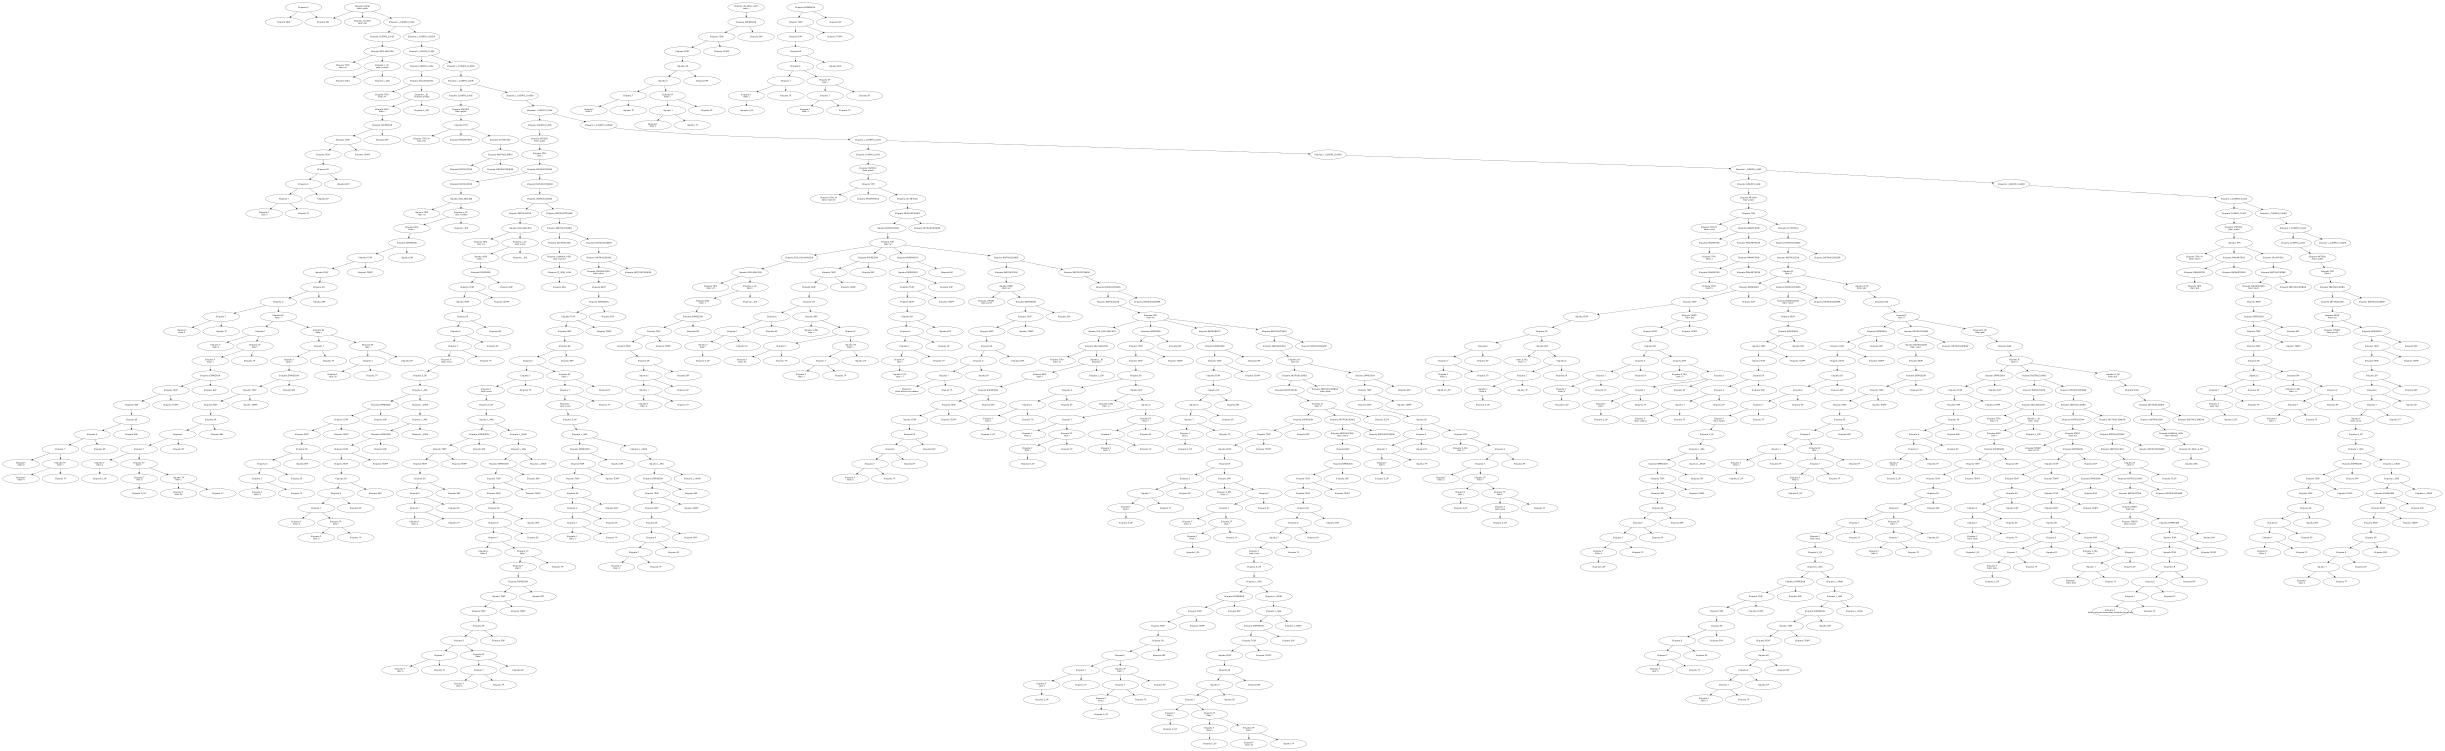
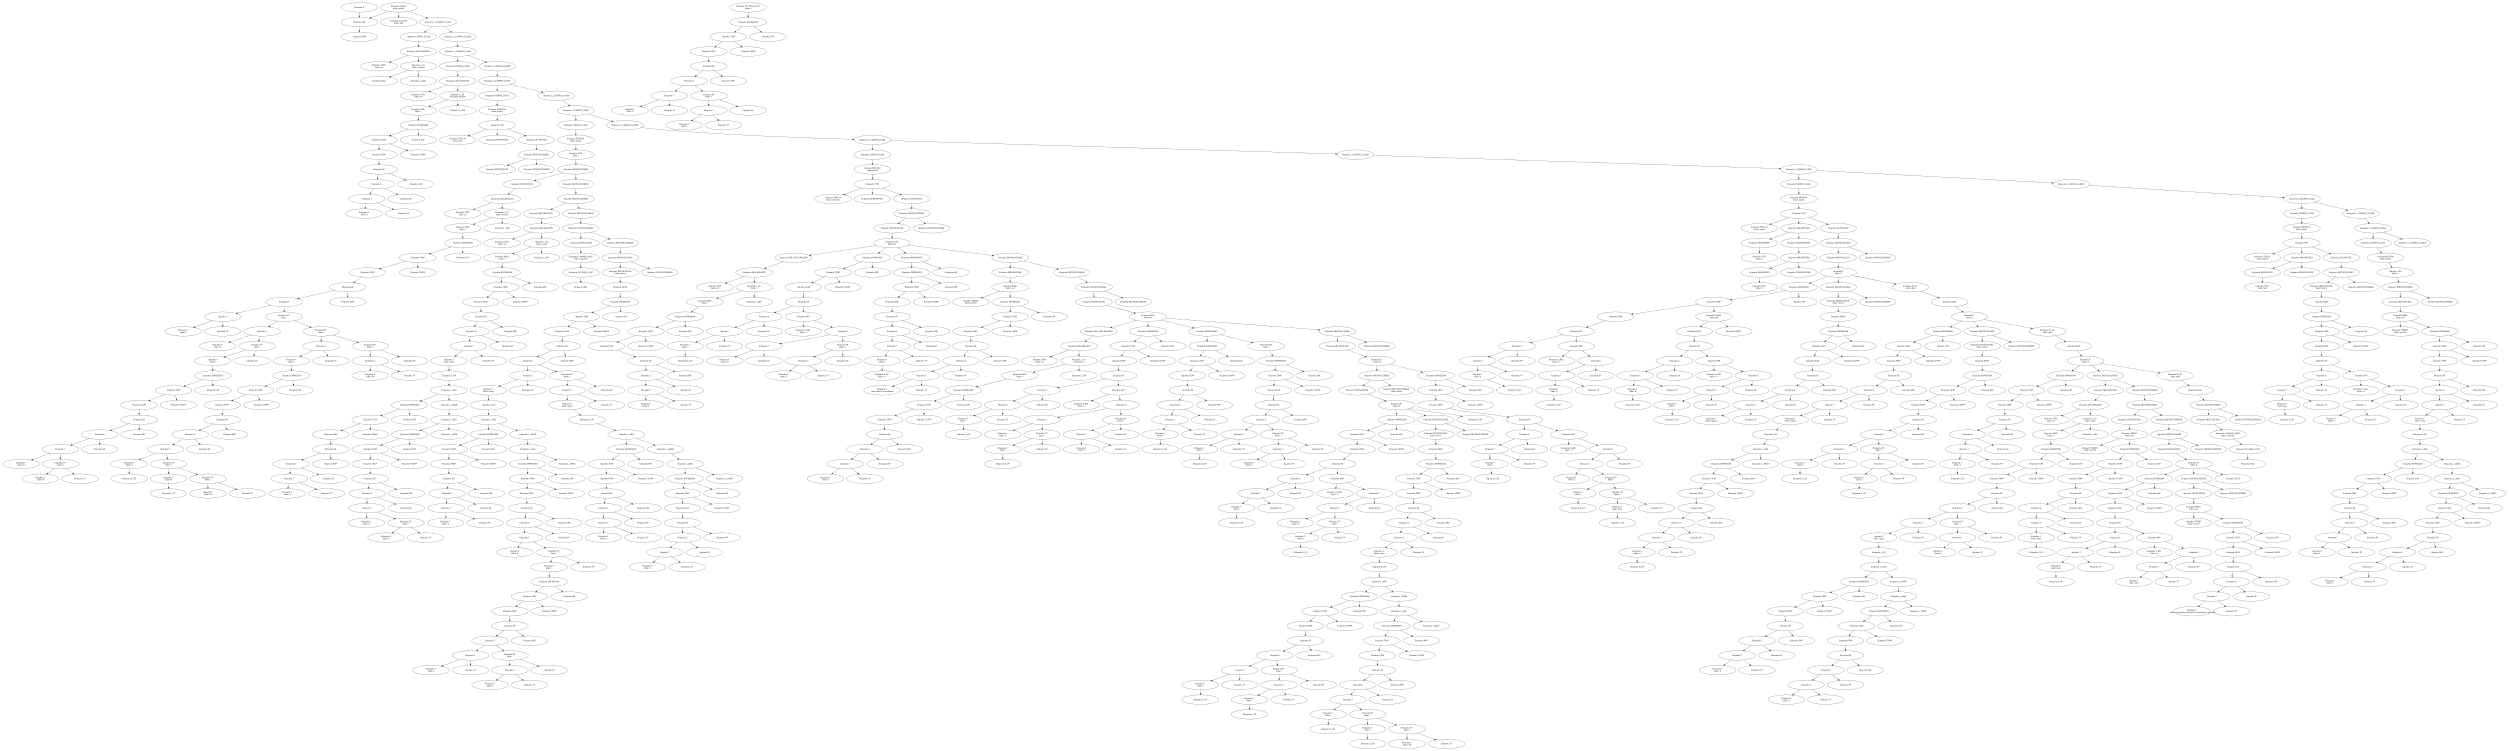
(294, 14) -> (359, 29)
none -> (1266, 346)
(1522, 361) -> (1556, 361)
